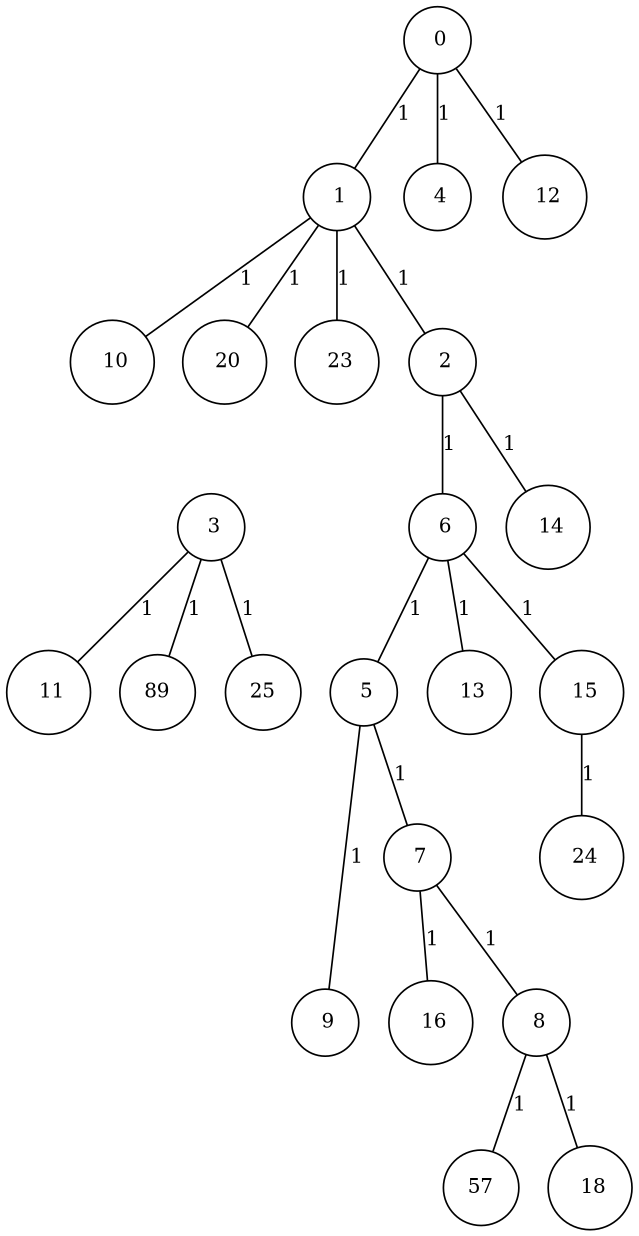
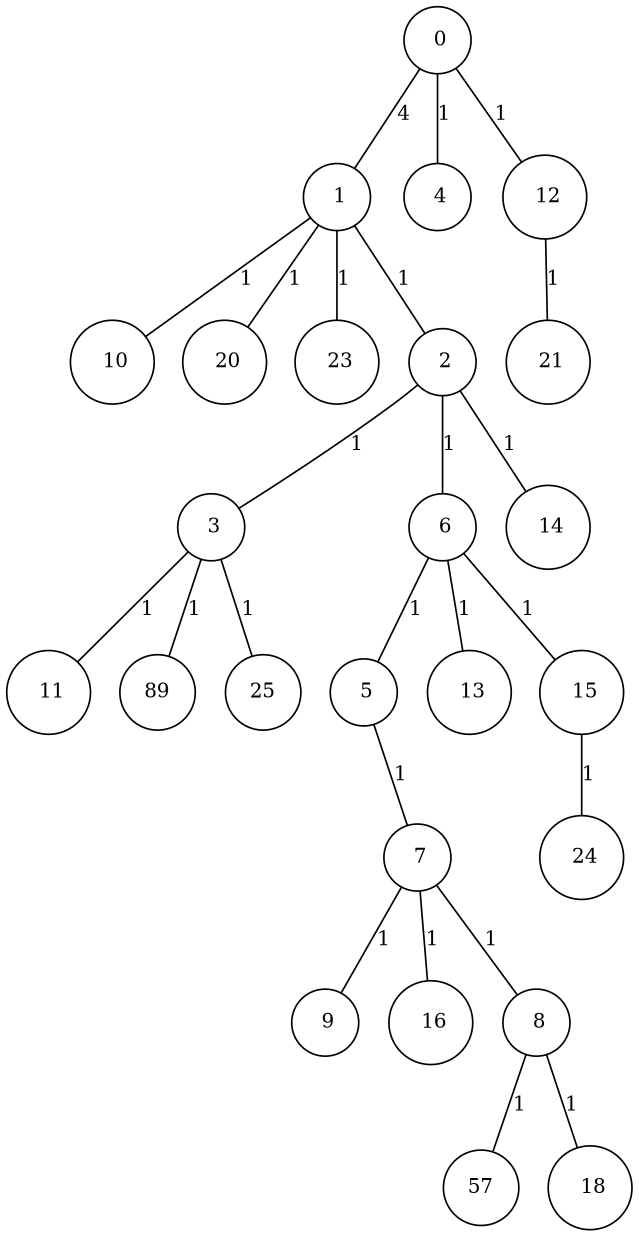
(404, 114) -> (404, 114)
none -> (548, 362)
none -> (330, 449)
(345, 857) -> (371, 940)
